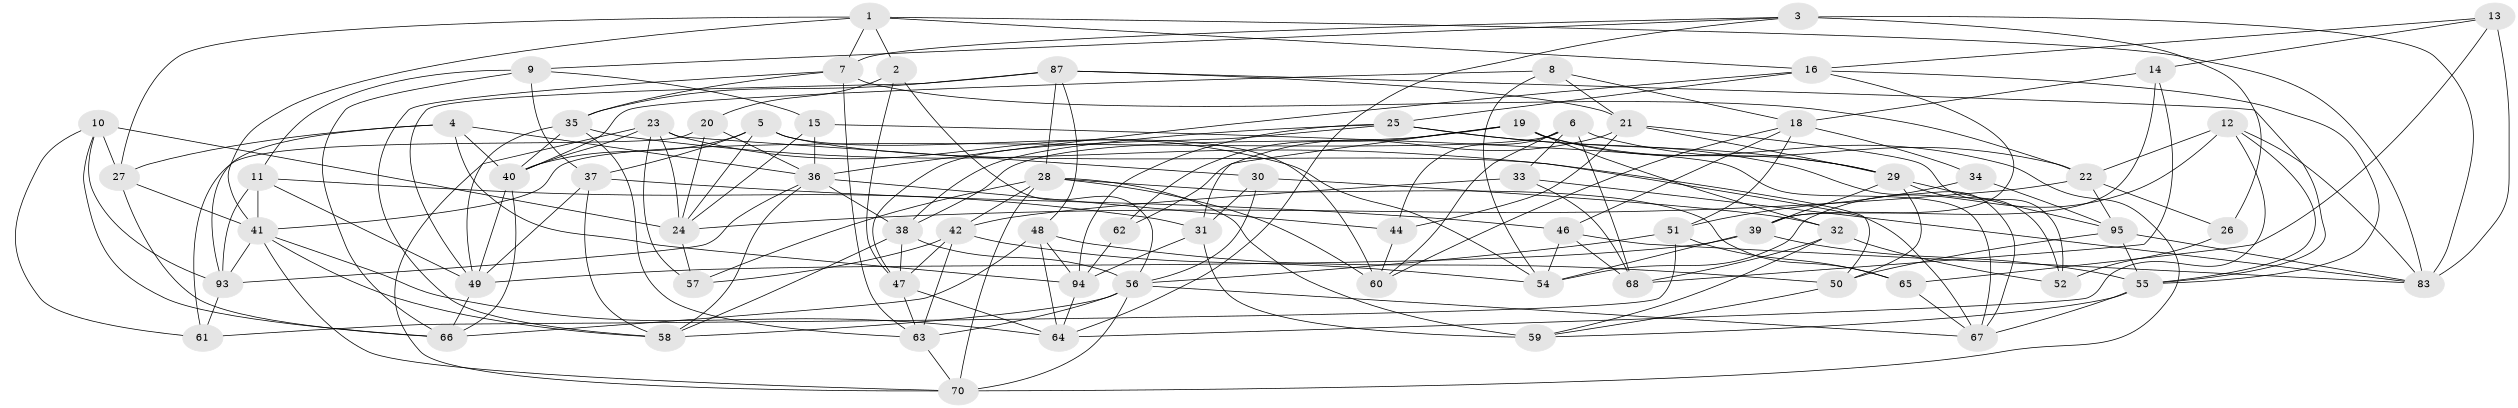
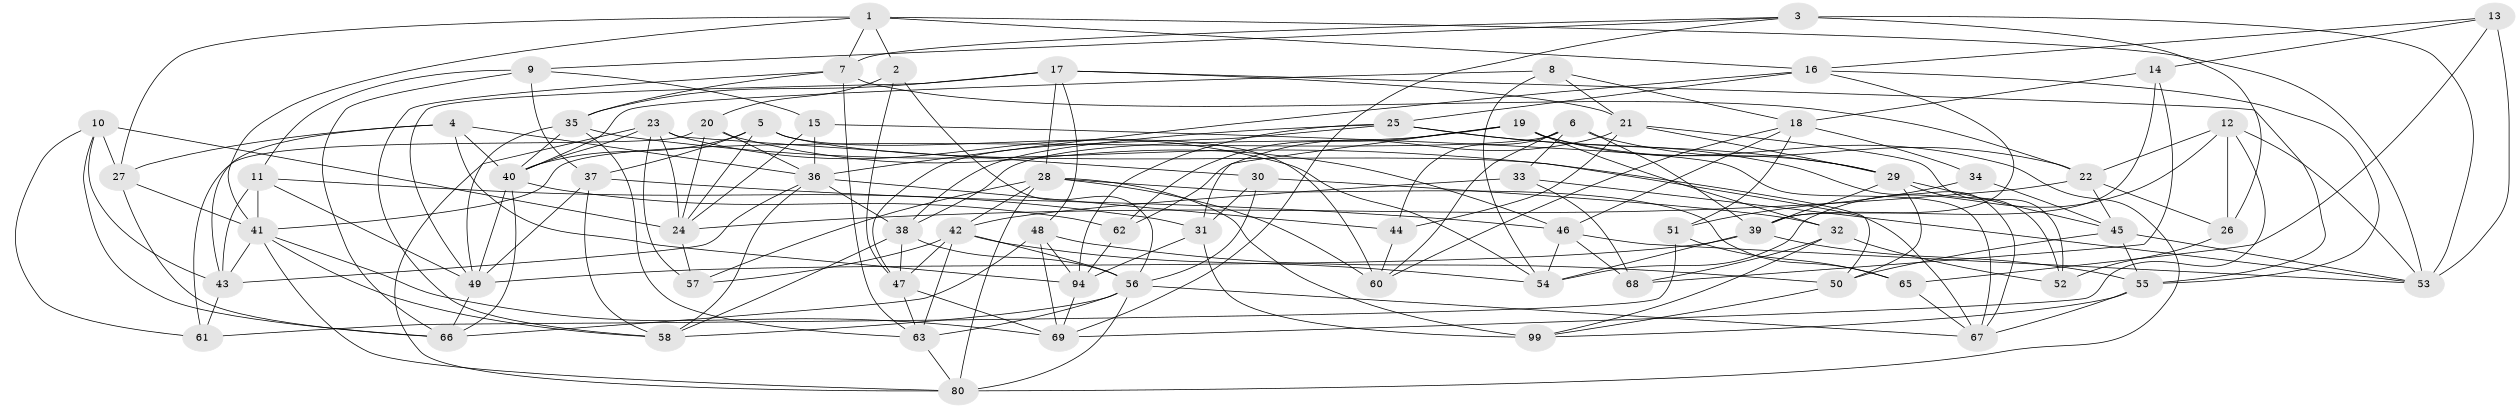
(1057, 70) -> (1057, 70)
none -> (1346, 165)
none -> (815, 204)
(1611, 217) -> (1669, 171)
(2117, 231) -> (2117, 231)
(2304, 247) -> (2228, 177)
(1316, 271) -> (1050, 255)
(223, 284) -> (223, 284)
(2424, 284) -> (2424, 284)
(1059, 338) -> (1059, 338)
(1535, 338) -> (1535, 338)
(958, 392) -> (958, 392)
